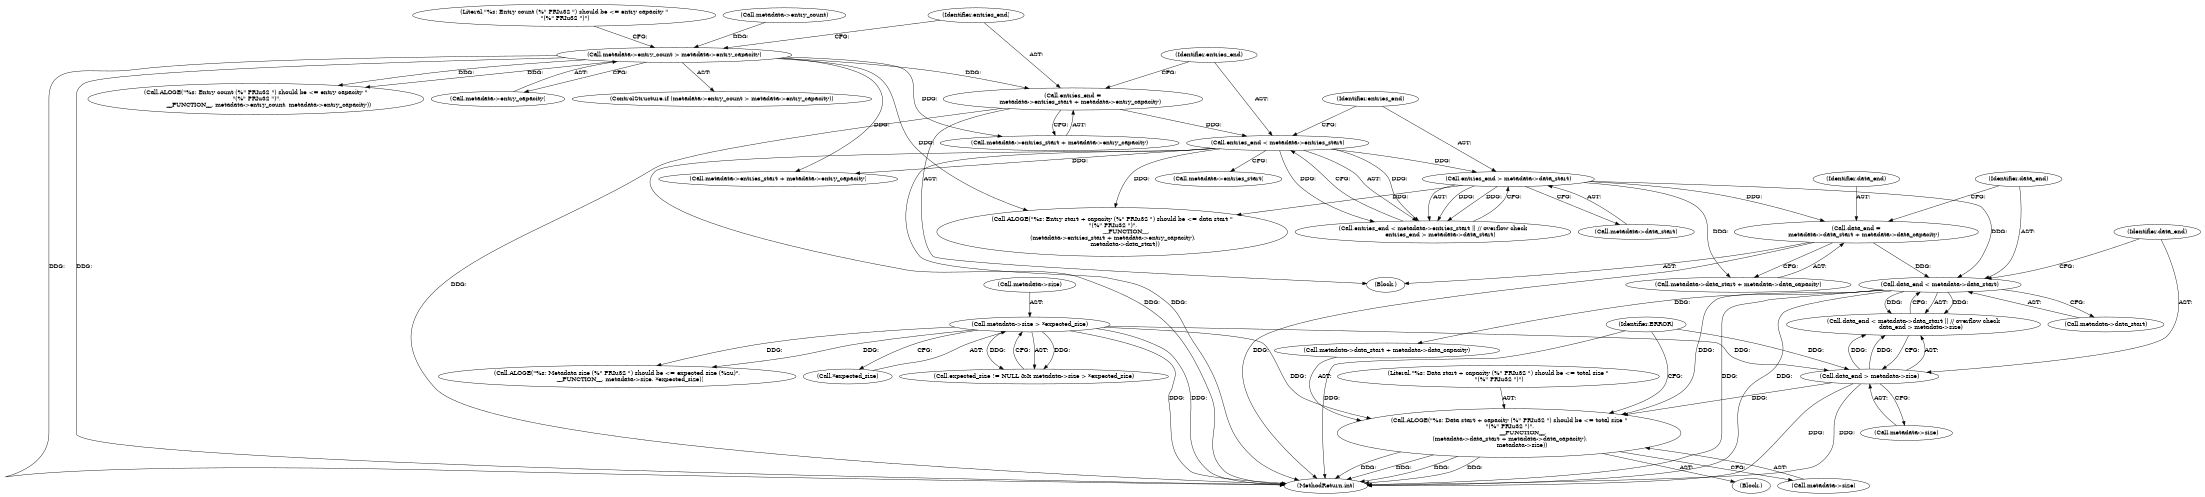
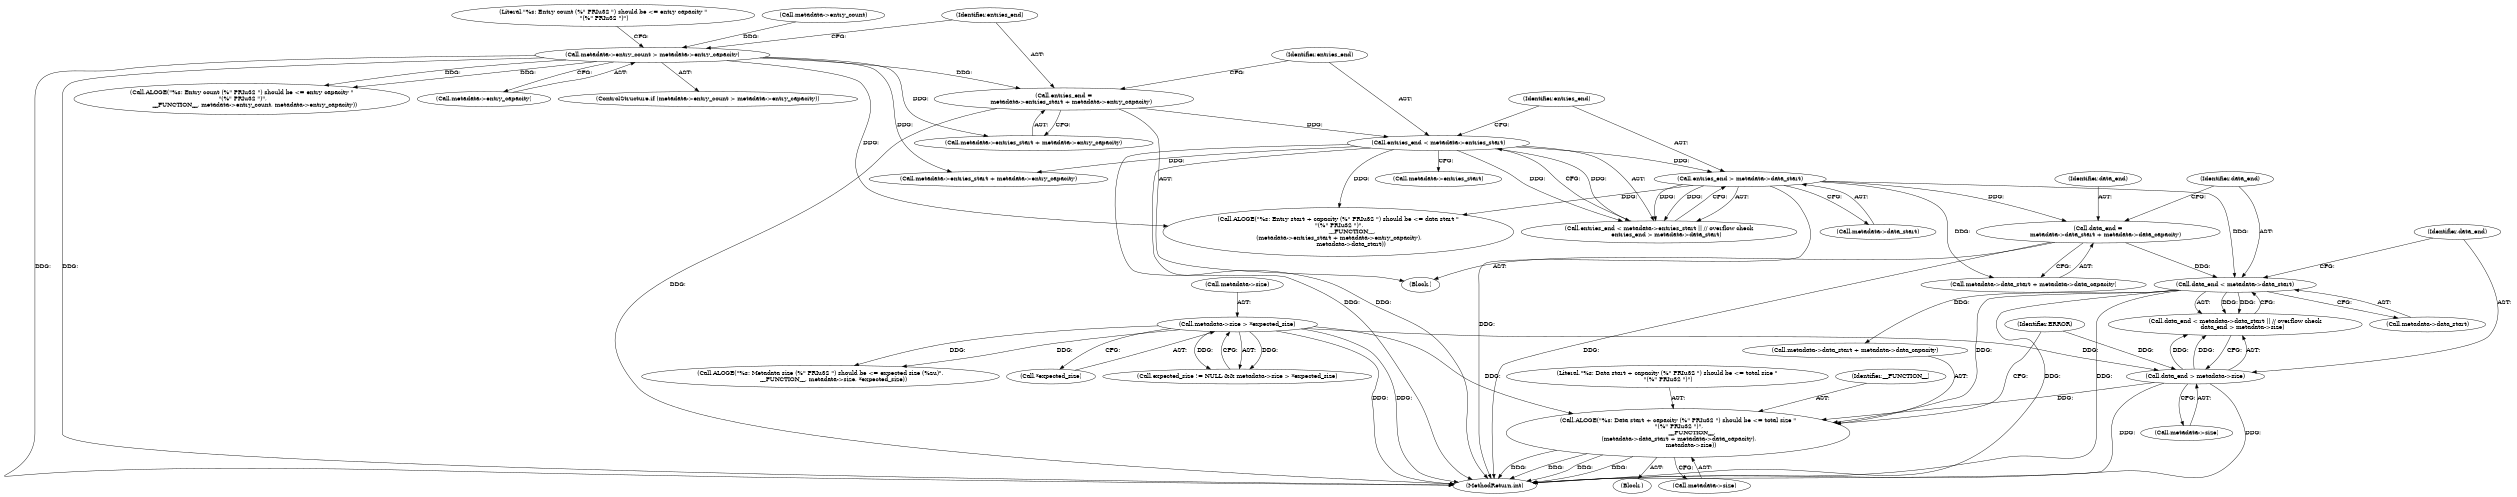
(1425, 359) -> (1597, 260)
none -> (1891, 376)
